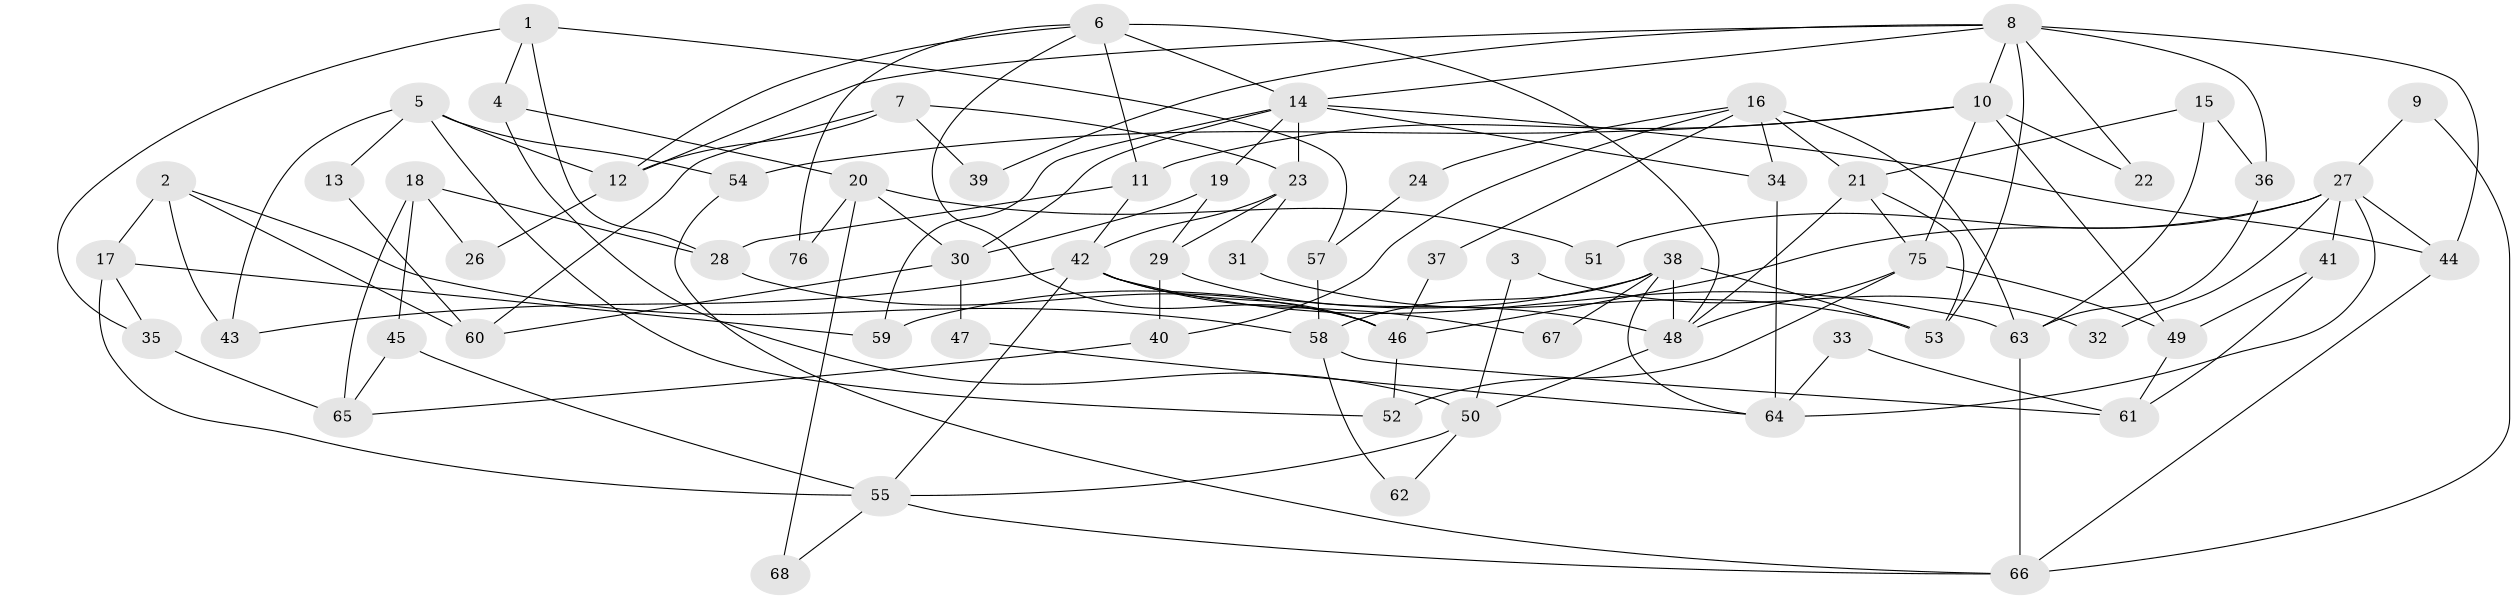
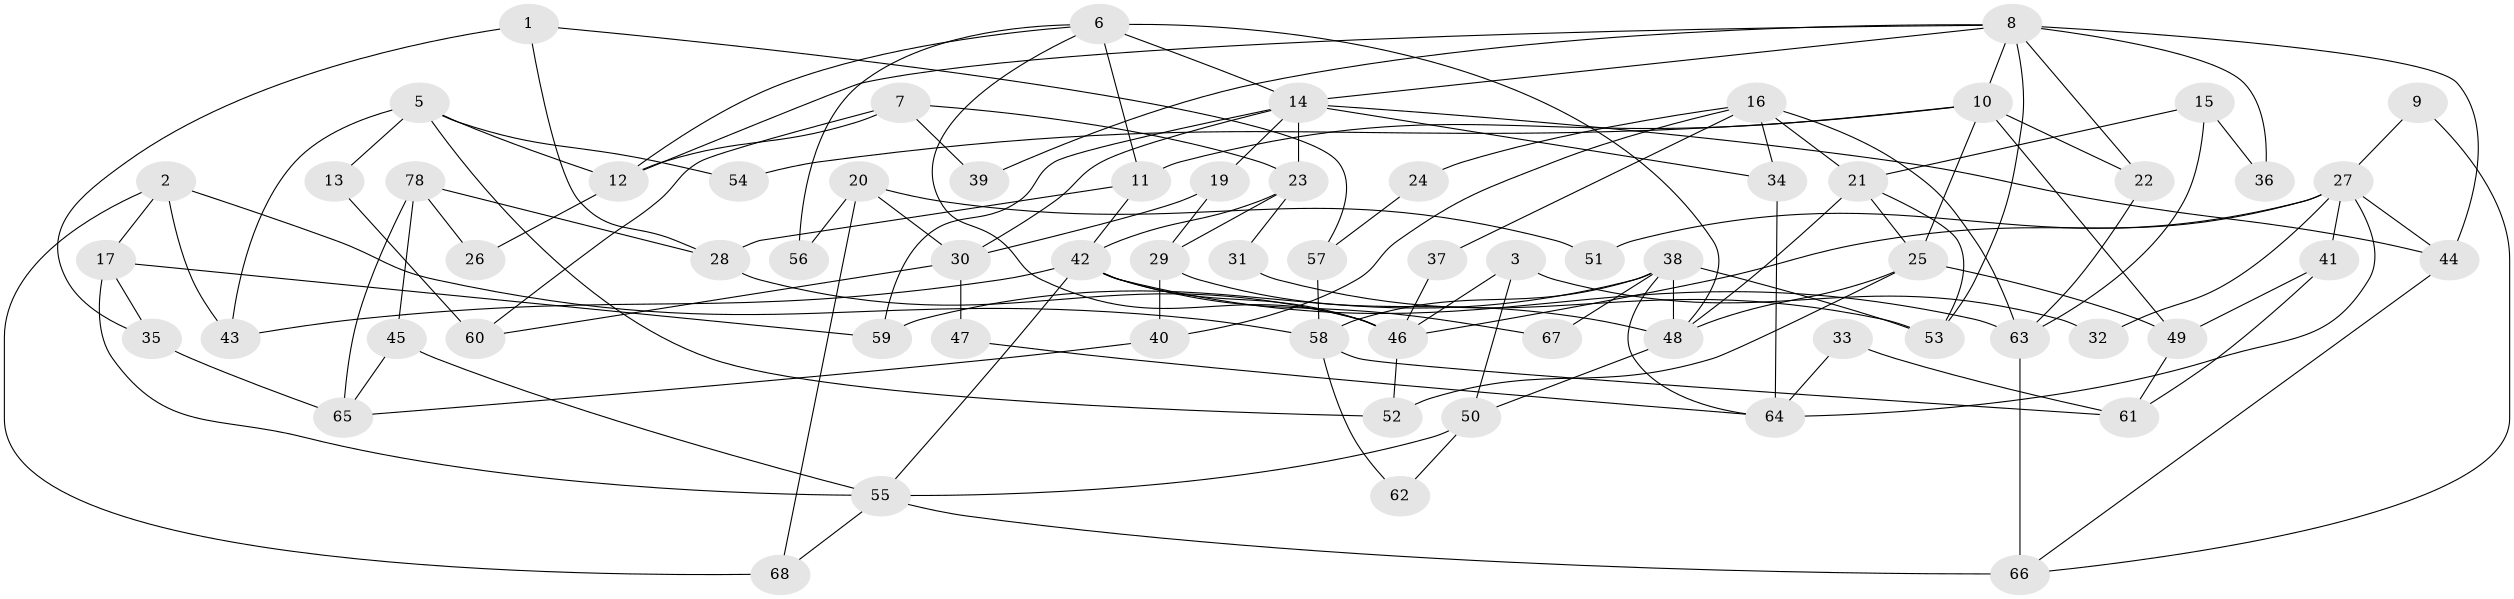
(498, 103) -> none
(415, 181) -> (415, 181)
(321, 260) -> (210, 538)
(799, 260) -> (799, 260)
(1918, 260) -> (1918, 260)
none -> (1467, 293)
(2171, 297) -> (2089, 264)
(1263, 497) -> none
